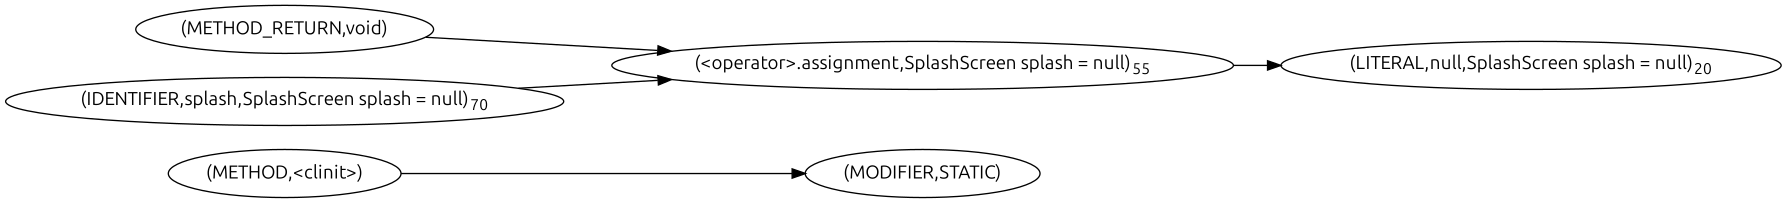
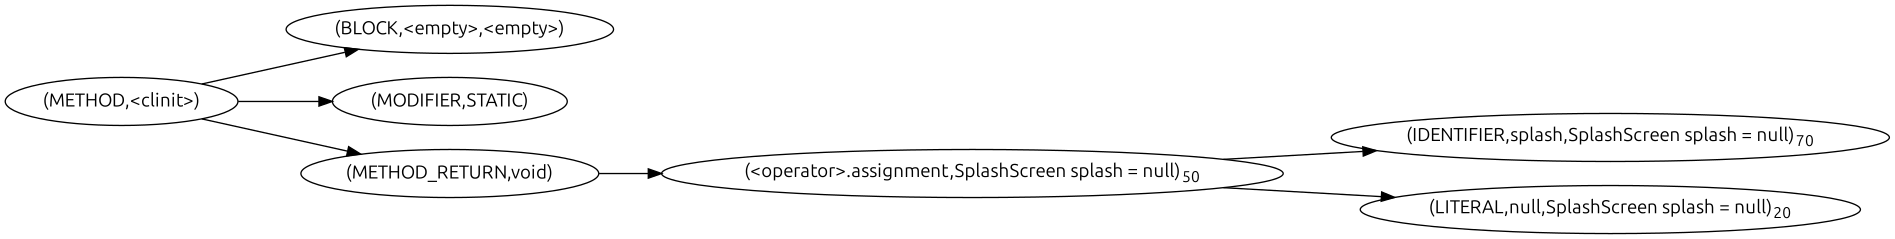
none -> (450, 29)
(1142, 63) -> (1191, 172)
(588, 84) -> (1293, 155)
none -> (274, 135)
